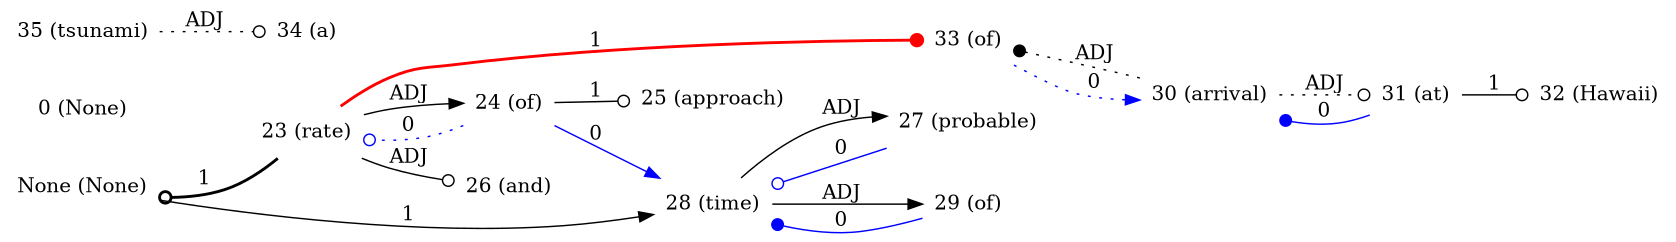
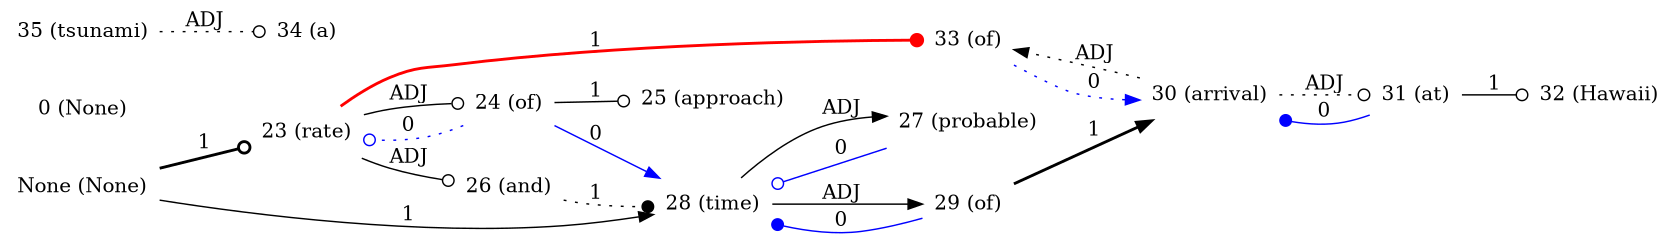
(1083, 65) -> (1083, 65)
(407, 107) -> (407, 107)
none -> (1076, 155)
(228, 188) -> (199, 158)
none -> (603, 205)
